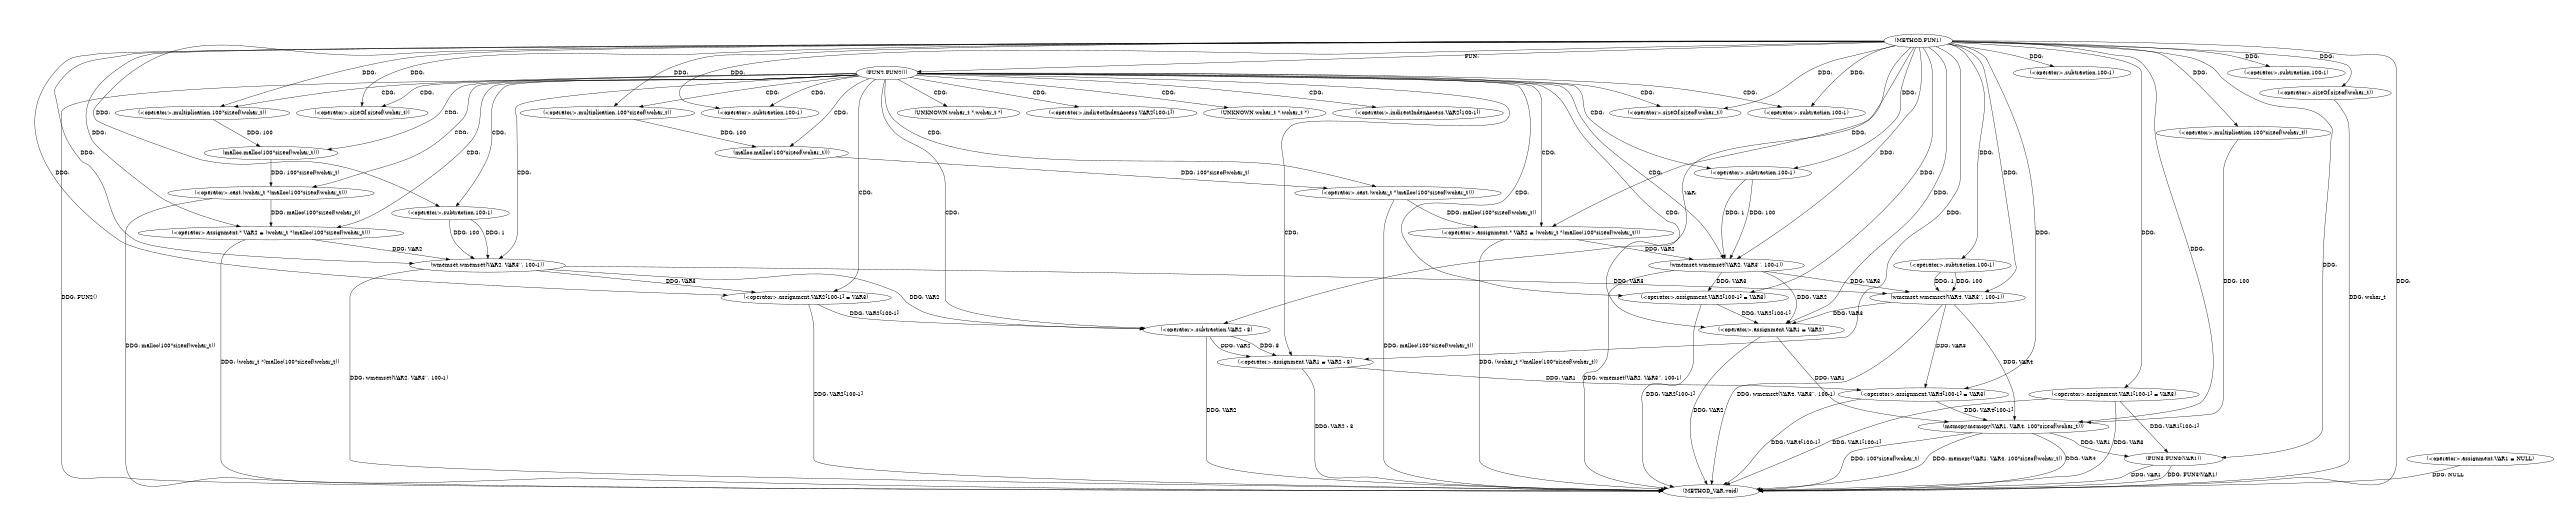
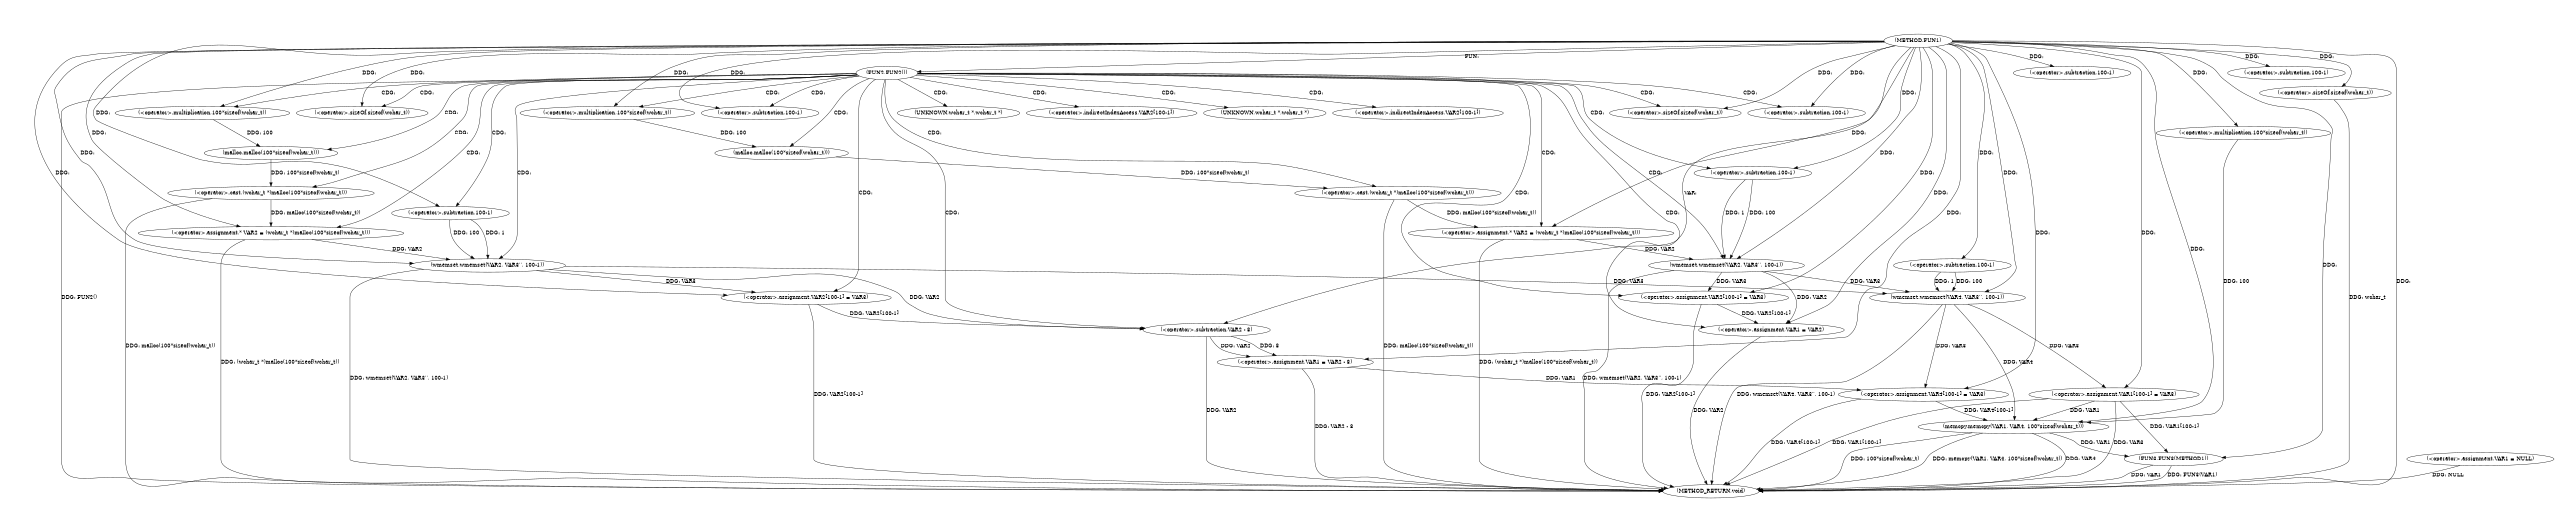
(1444, 95) -> none
(1843, 309) -> (2037, 341)
(1847, 406) -> (2066, 410)
(2174, 459) -> (2174, 459)
(1711, 491) -> (1711, 491)
